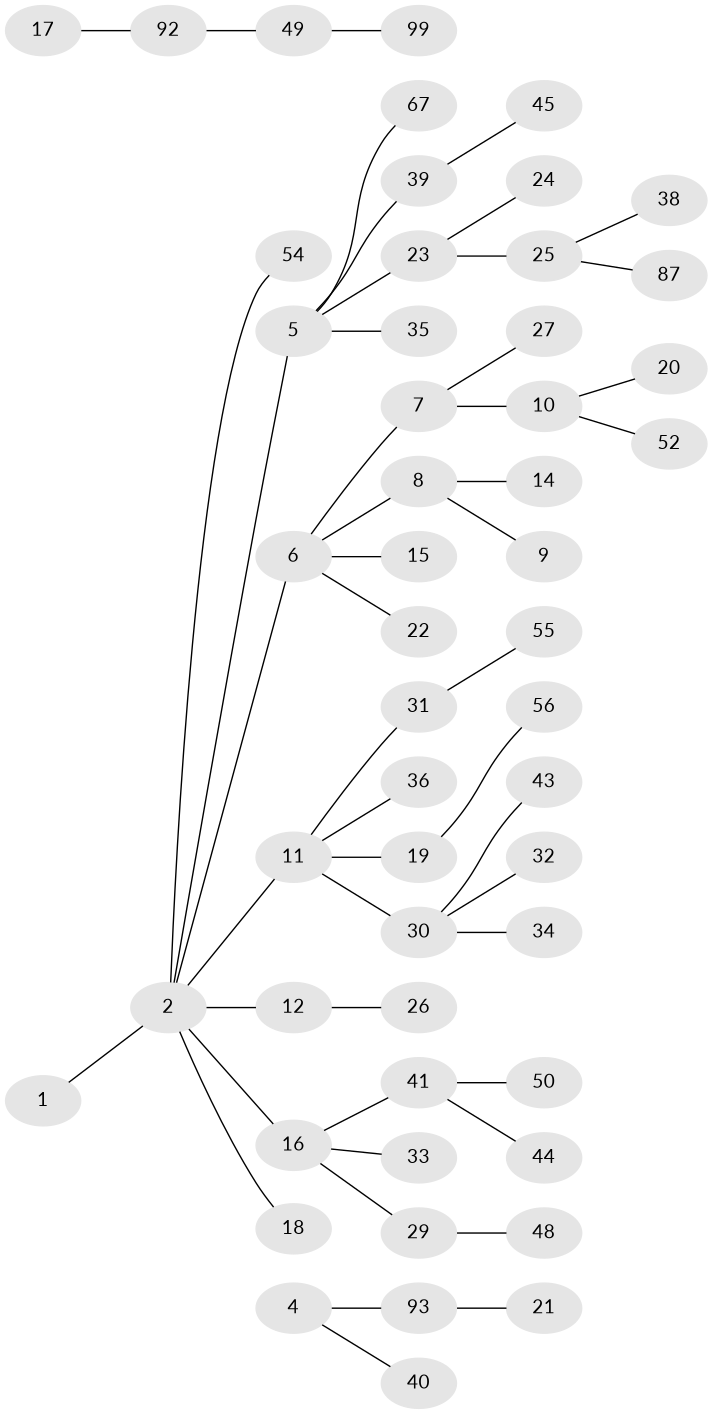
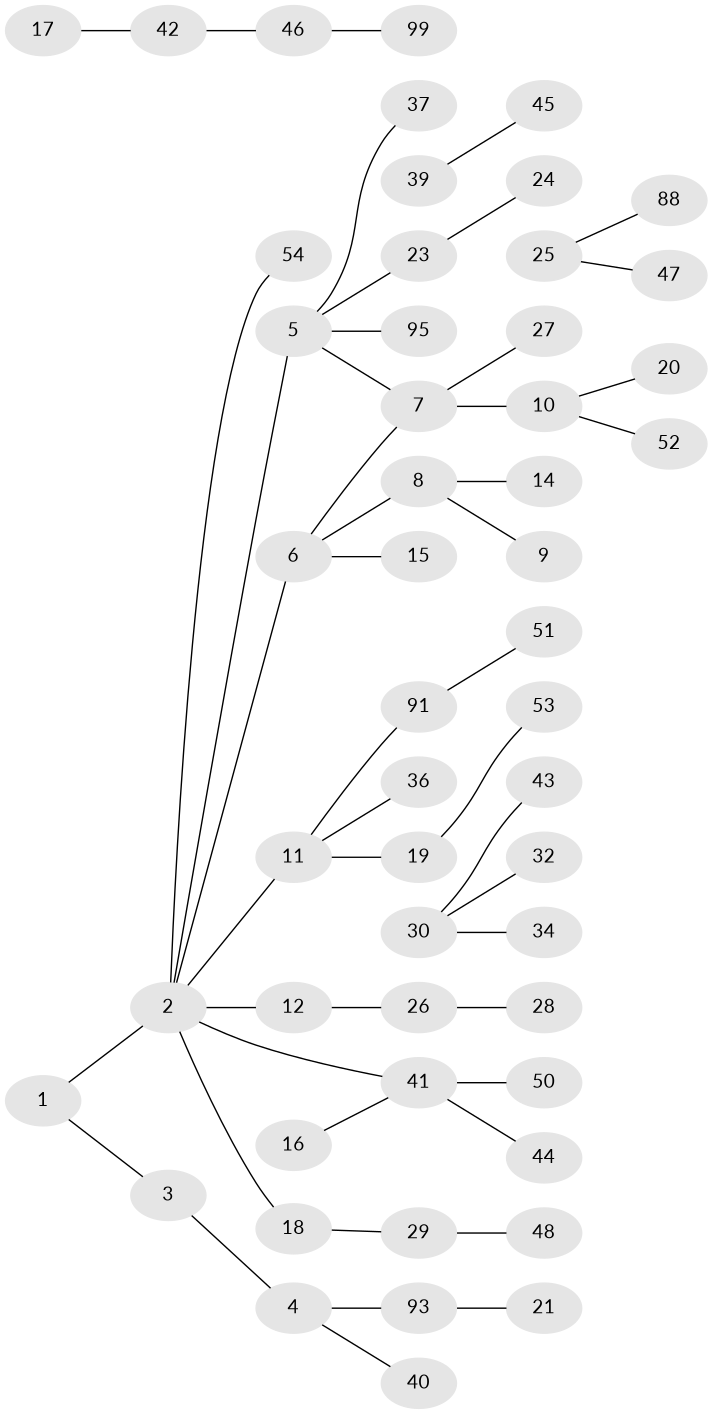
(168, 31) -> (168, 31)
(294, 31) -> (294, 31)
(419, 106) -> (419, 106)
(669, 200) -> (669, 200)
(358, 253) -> (356, 369)
(482, 256) -> none
(669, 276) -> (669, 276)
(419, 331) -> (419, 331)
(419, 632) -> none
(544, 632) -> (544, 632)
(419, 707) -> (419, 707)
(544, 707) -> (544, 707)
(356, 895) -> none
none -> (544, 1008)
(231, 1077) -> (289, 1055)
(419, 1158) -> none
(356, 1189) -> (356, 1231)
none -> (168, 1195)
